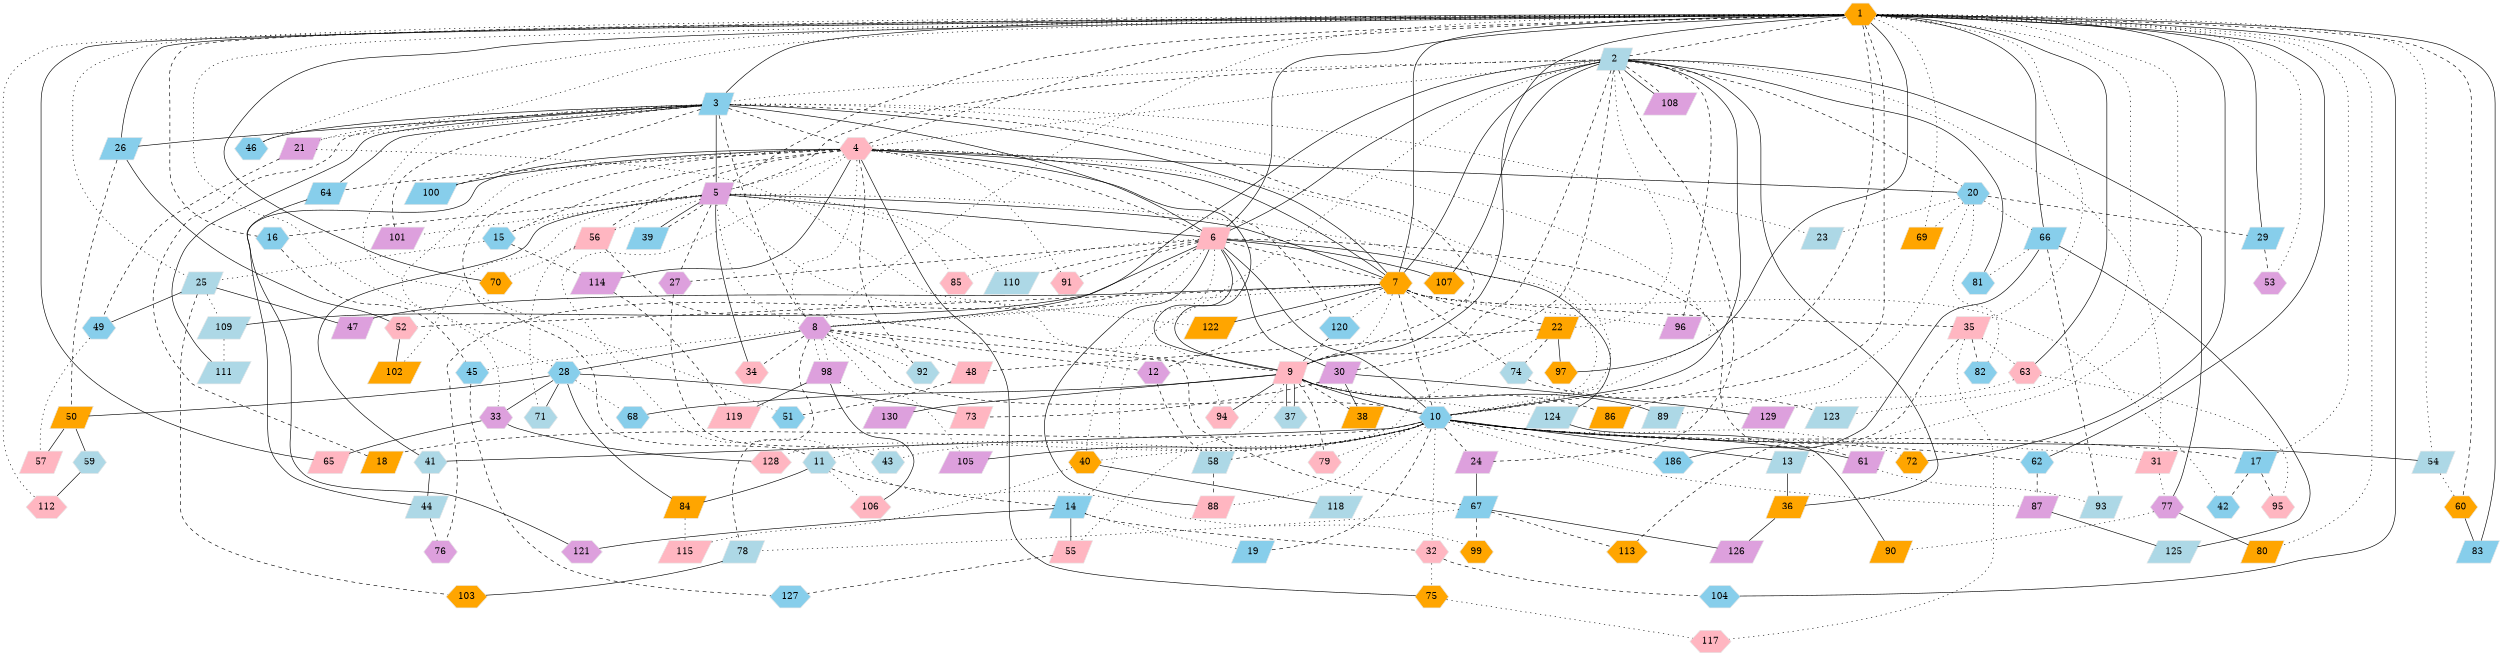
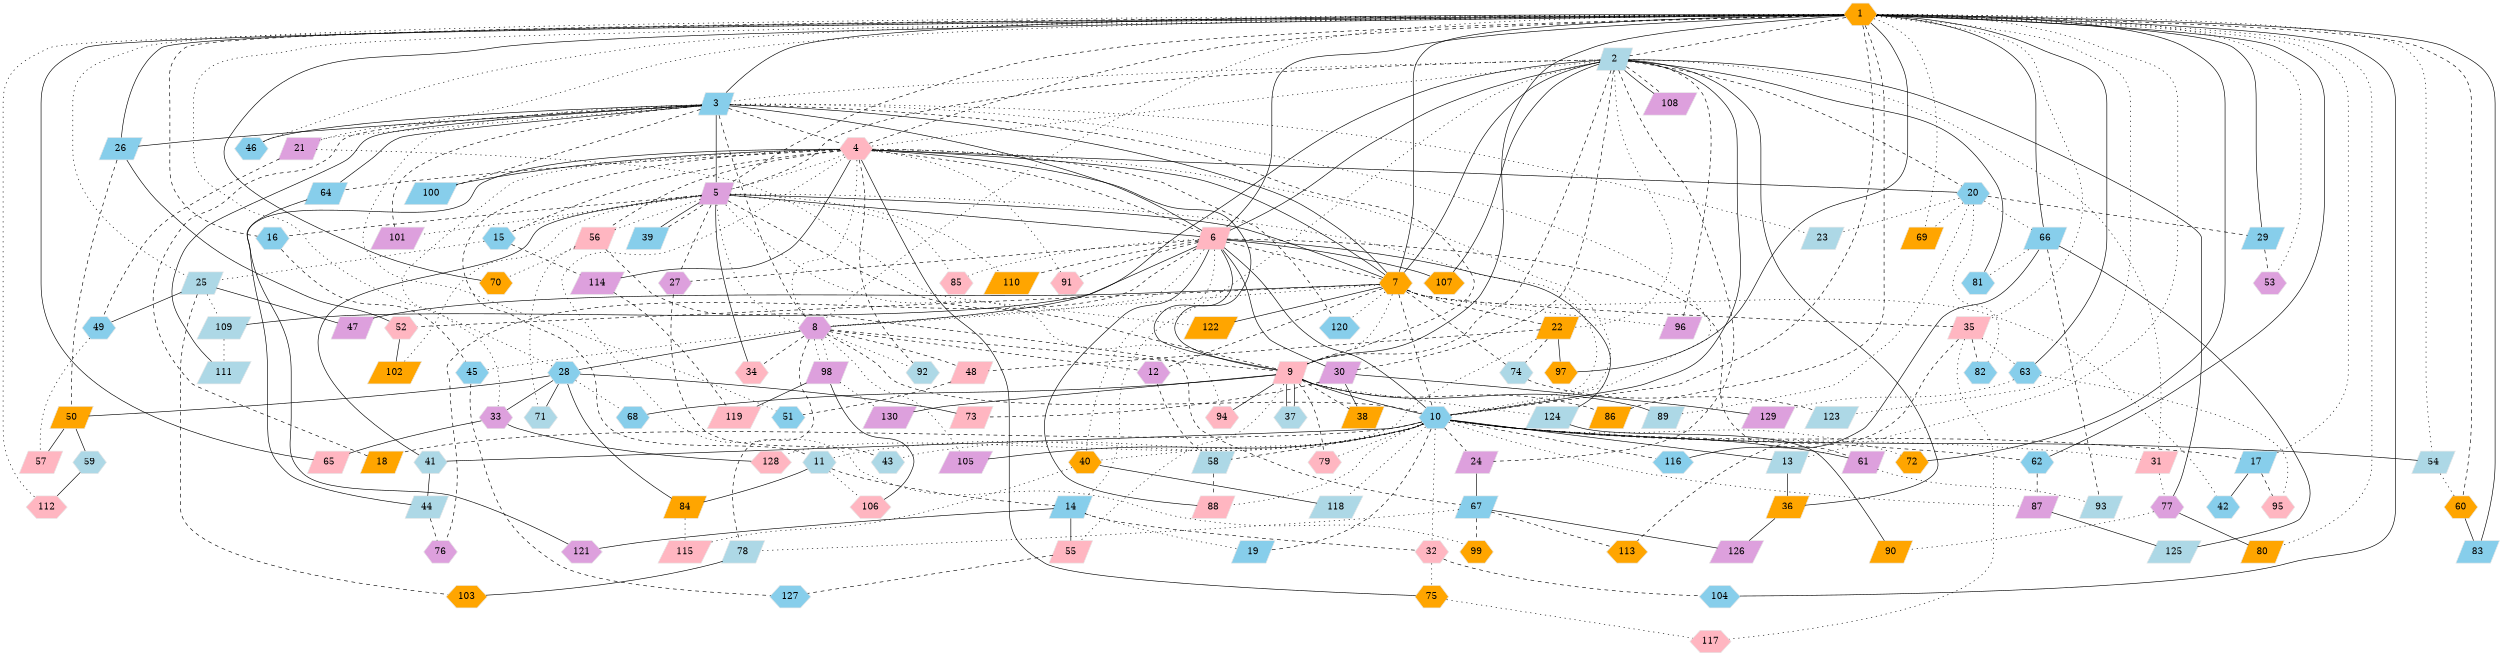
(1012, 283) -> (1012, 283)
(1315, 351) -> (1052, 316)
(2025, 373) -> (2025, 373)
(1673, 462) -> (1673, 462)
(2240, 485) -> (2240, 485)
